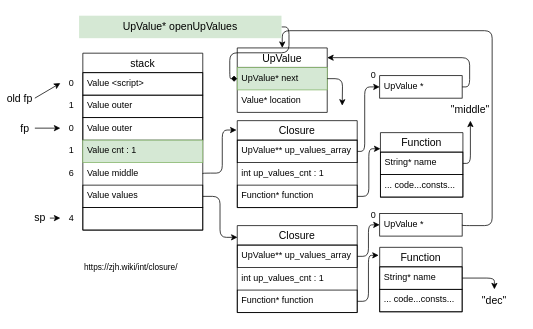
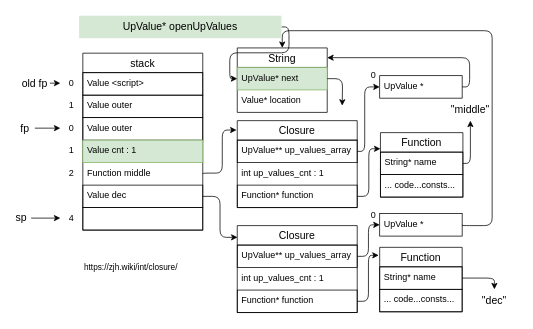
(282, 58) -> (282, 58)
(230, 77) -> (230, 77)
(20, 98) -> (35, 83)
(72, 173) -> (72, 173)
(114, 173) -> (121, 173)
(114, 195) -> (107, 195)
(40, 218) -> (21, 218)
